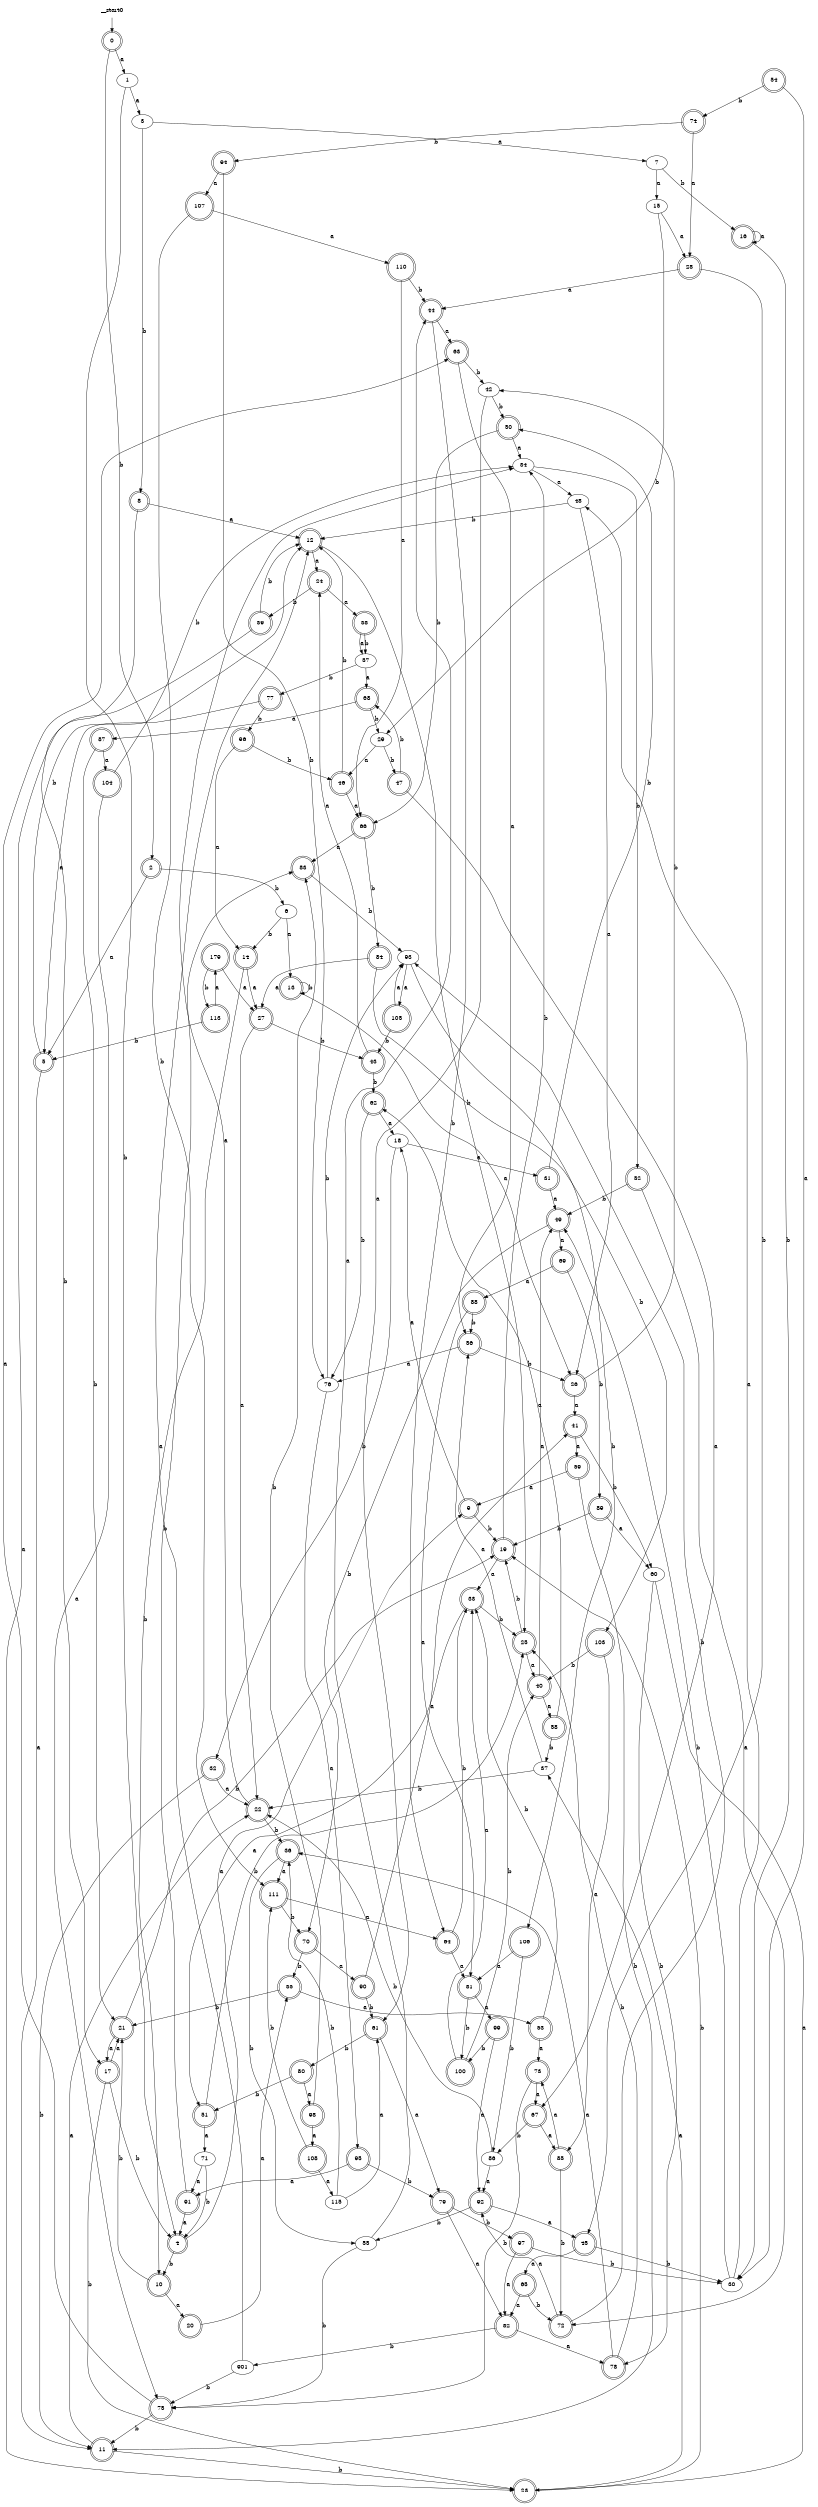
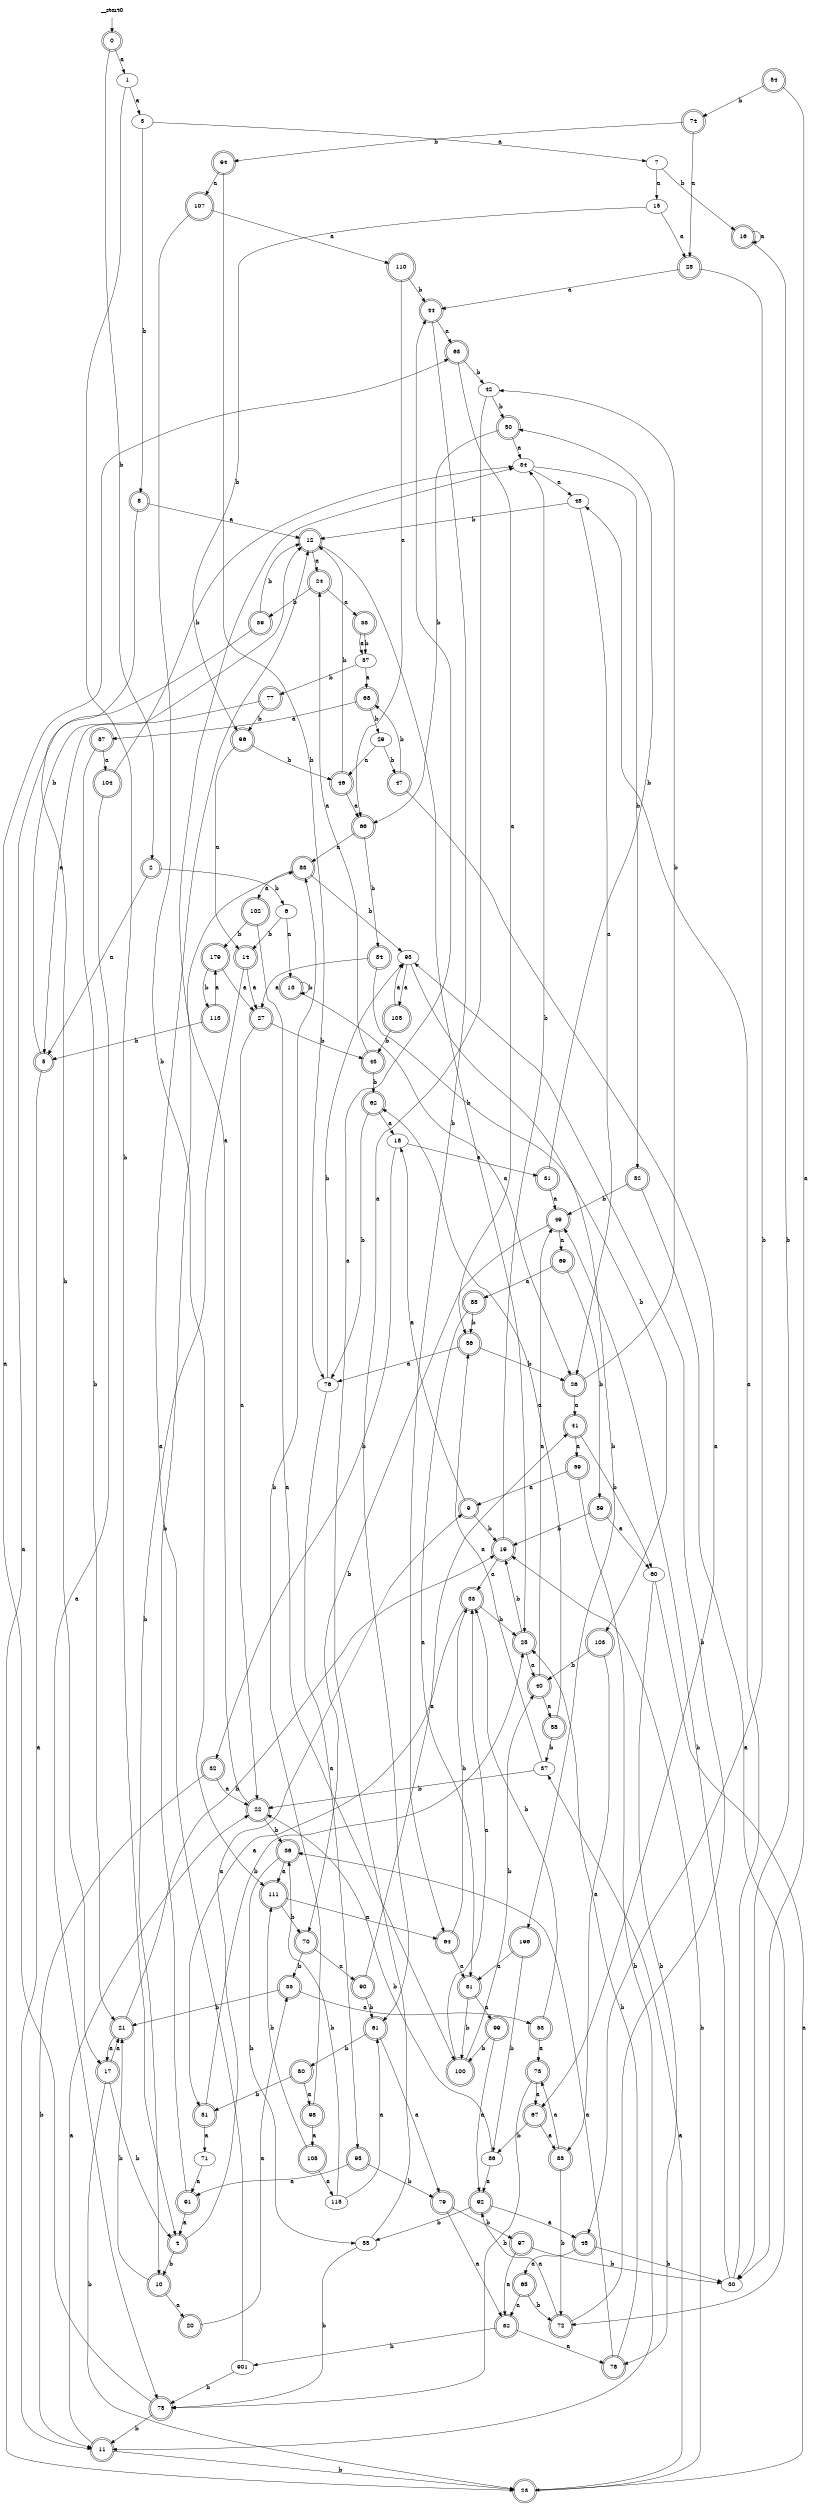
(626, 520) -> (239, 297)
none -> (256, 912)
(525, 1942) -> (525, 1942)
(205, 2203) -> none
